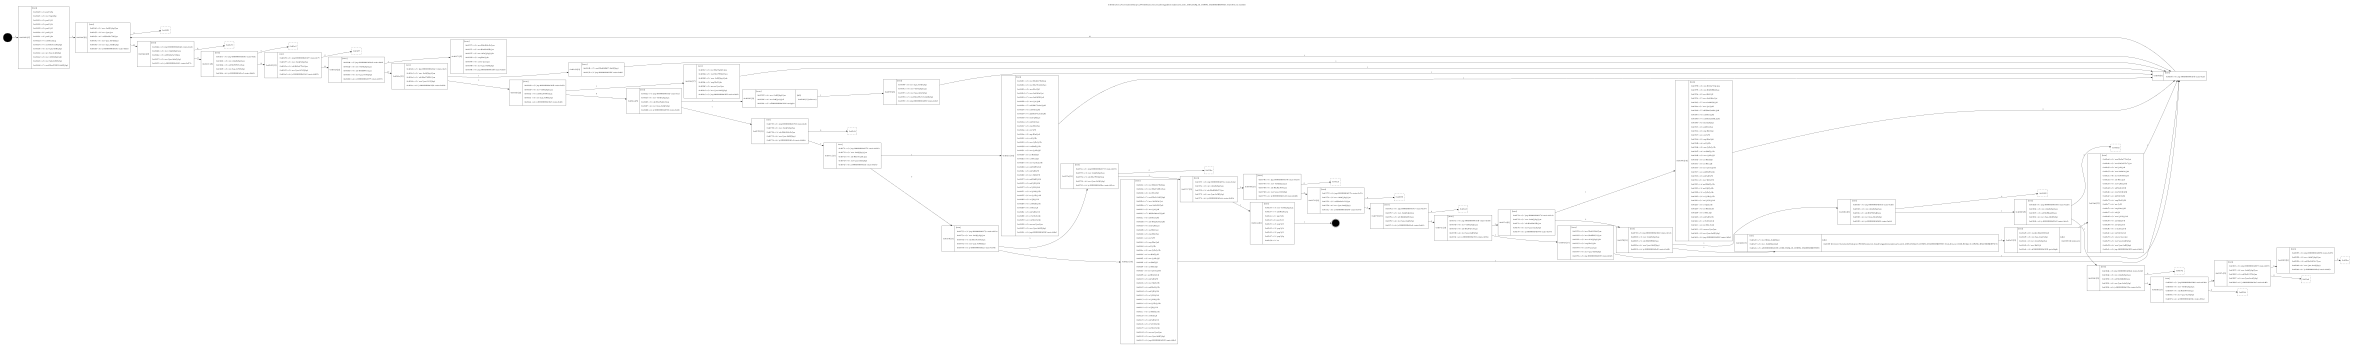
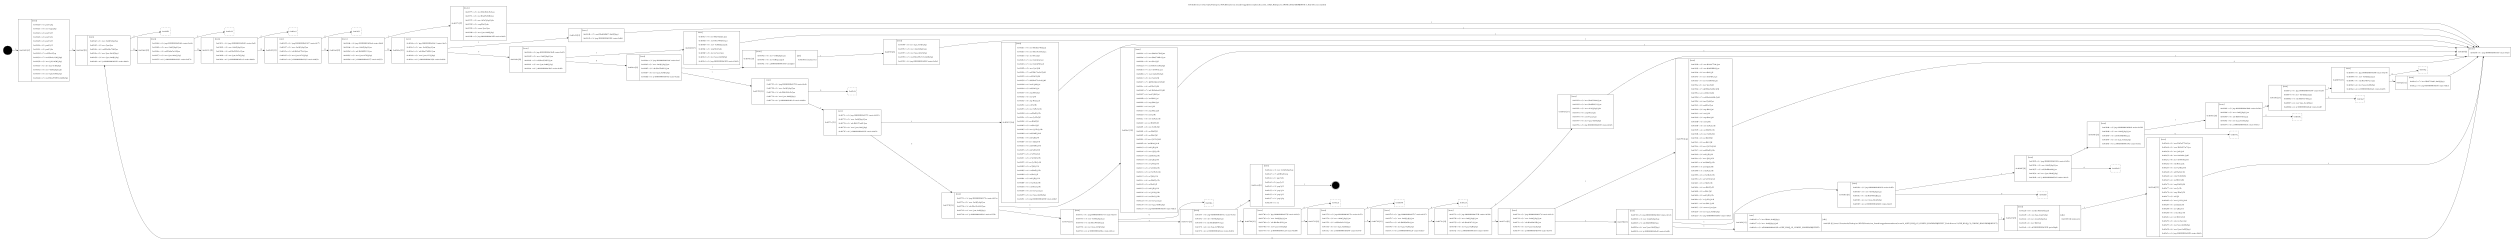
none -> (2423, 83)
